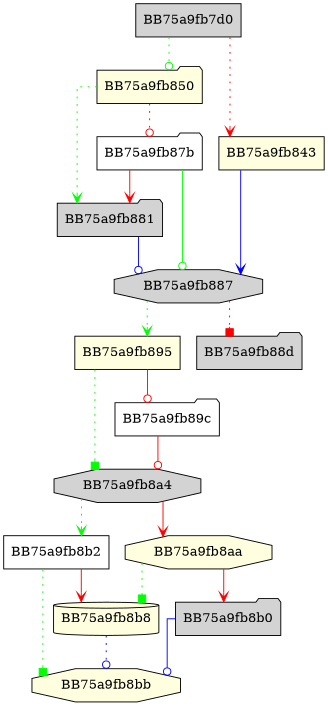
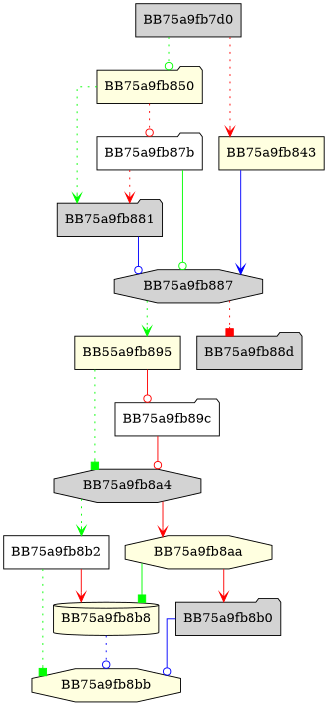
(130, 182) -> (130, 182)
(127, 353) -> (127, 353)
(142, 578) -> (142, 578)
